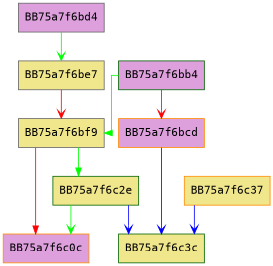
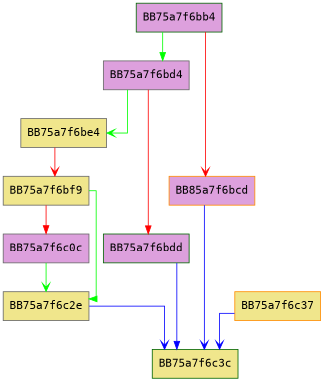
(61, 75) -> (64, 133)
(111, 101) -> (163, 42)
(161, 133) -> (212, 191)
(96, 191) -> (46, 306)
(71, 215) -> (46, 273)
(46, 248) -> (46, 248)
none -> (146, 248)
